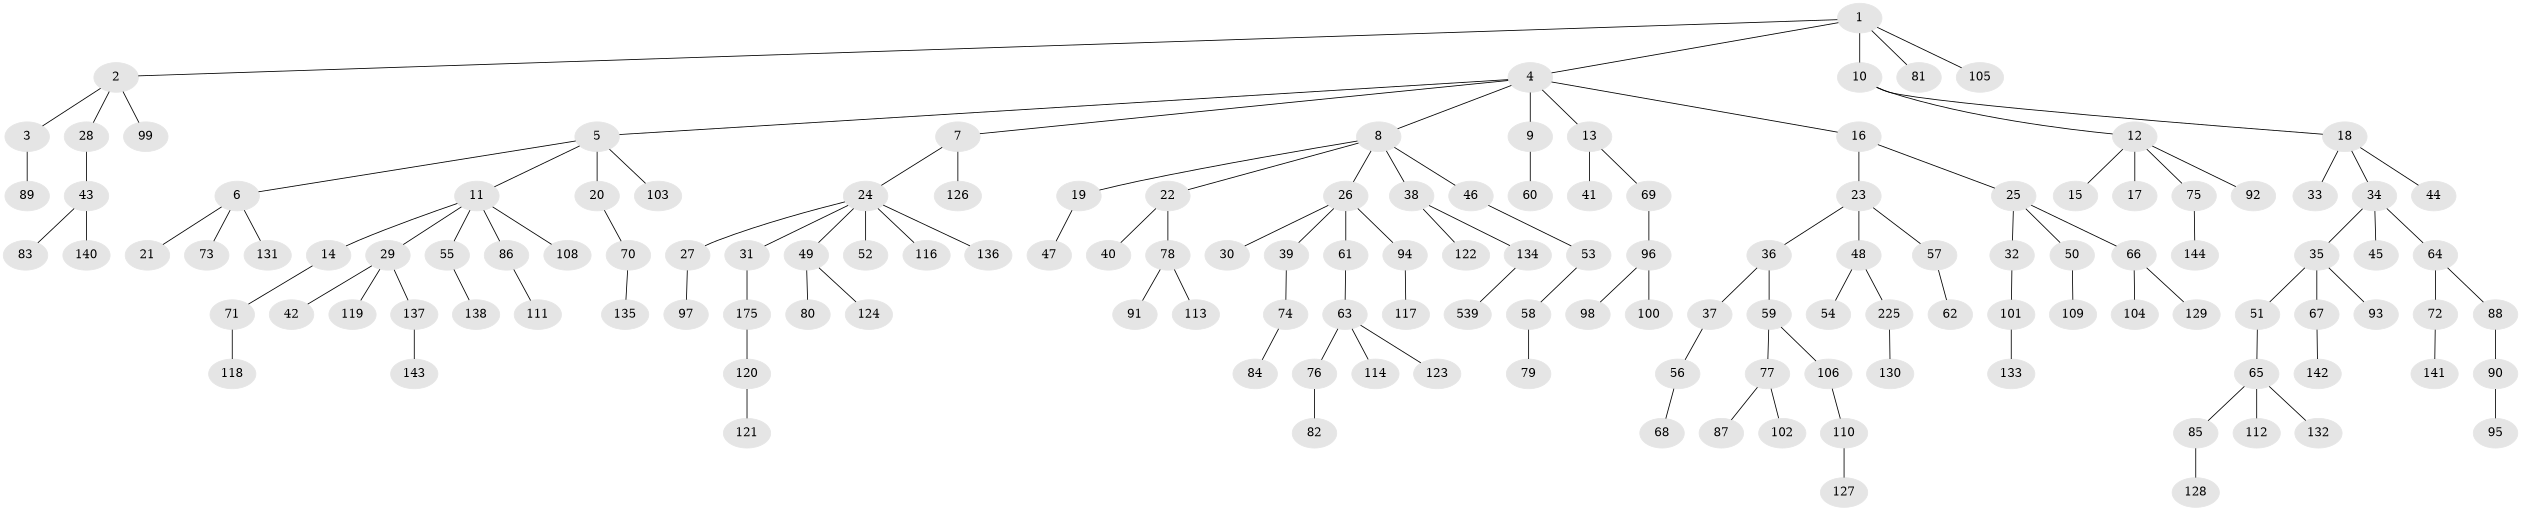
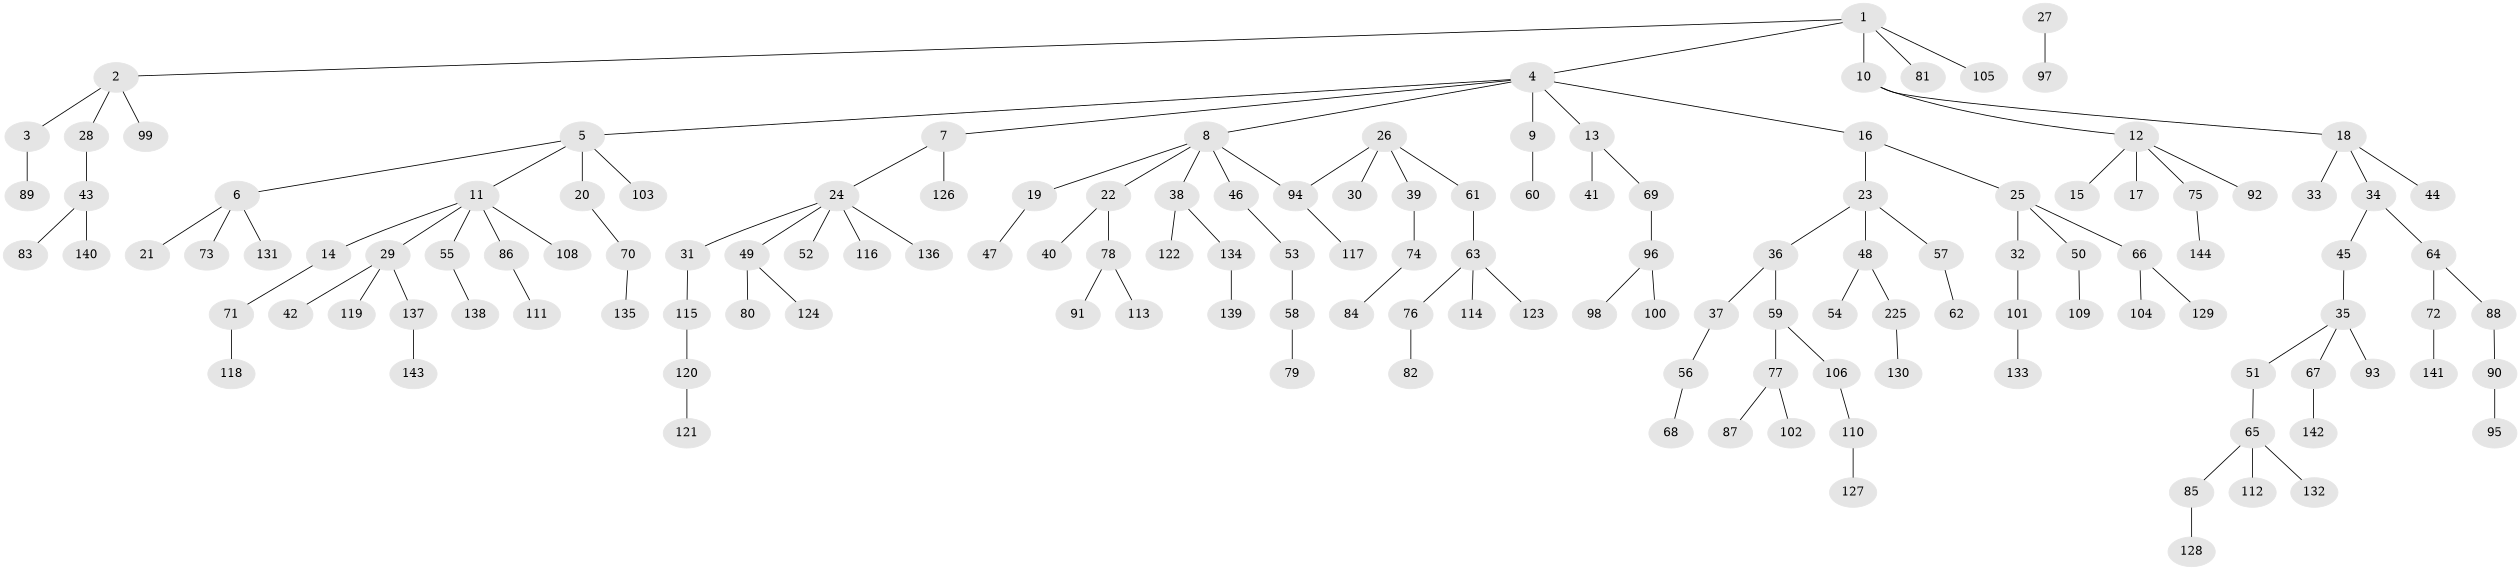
(1362, 166) -> (1251, 166)
(774, 221) -> none
(2346, 226) -> (2344, 285)
(747, 315) -> (687, 315)
(1468, 315) -> (1231, 315)
